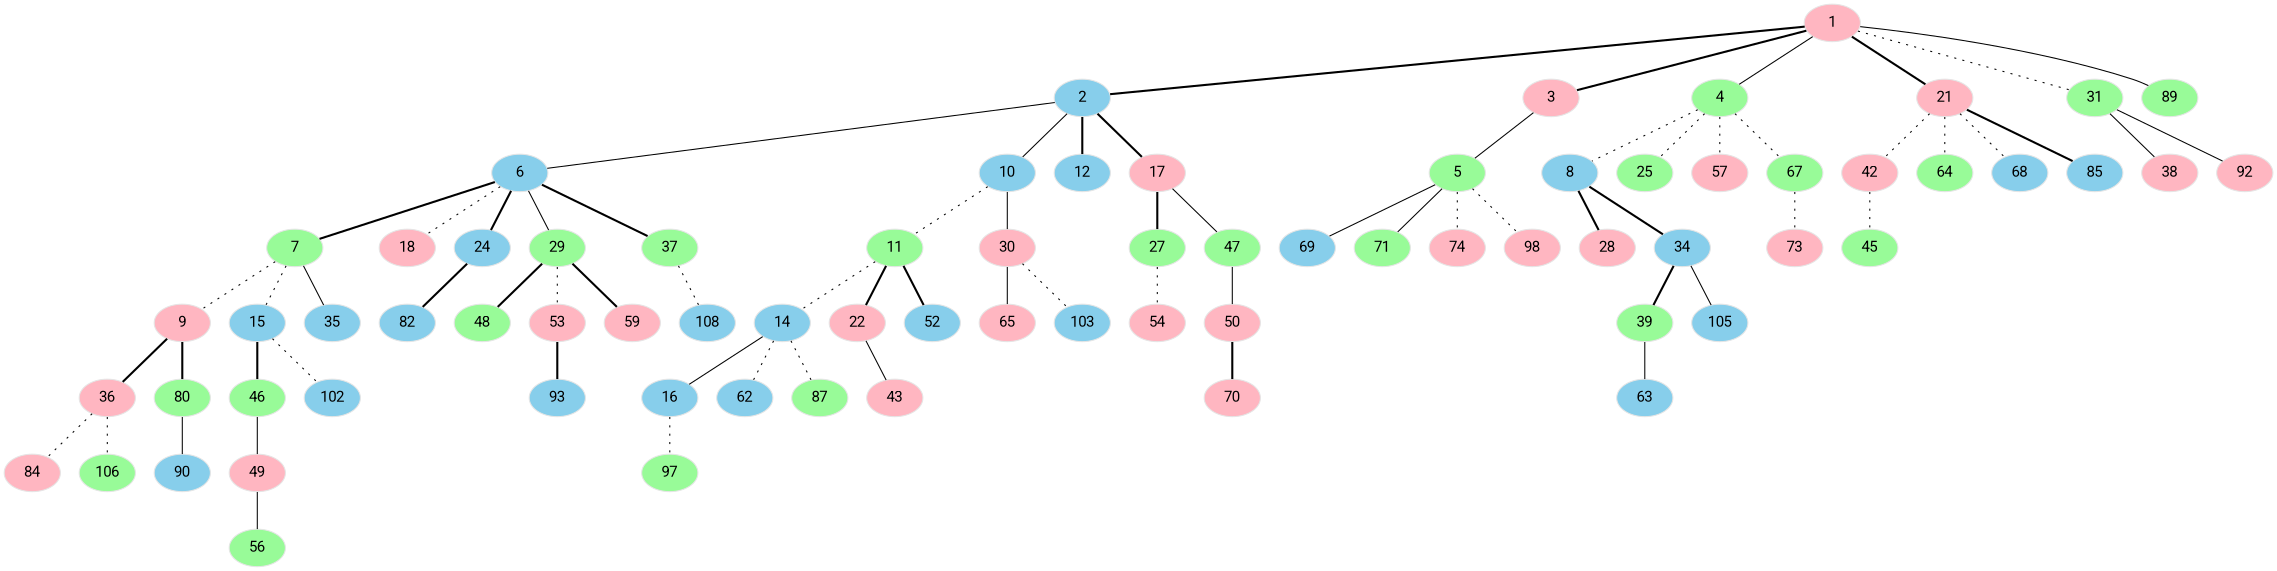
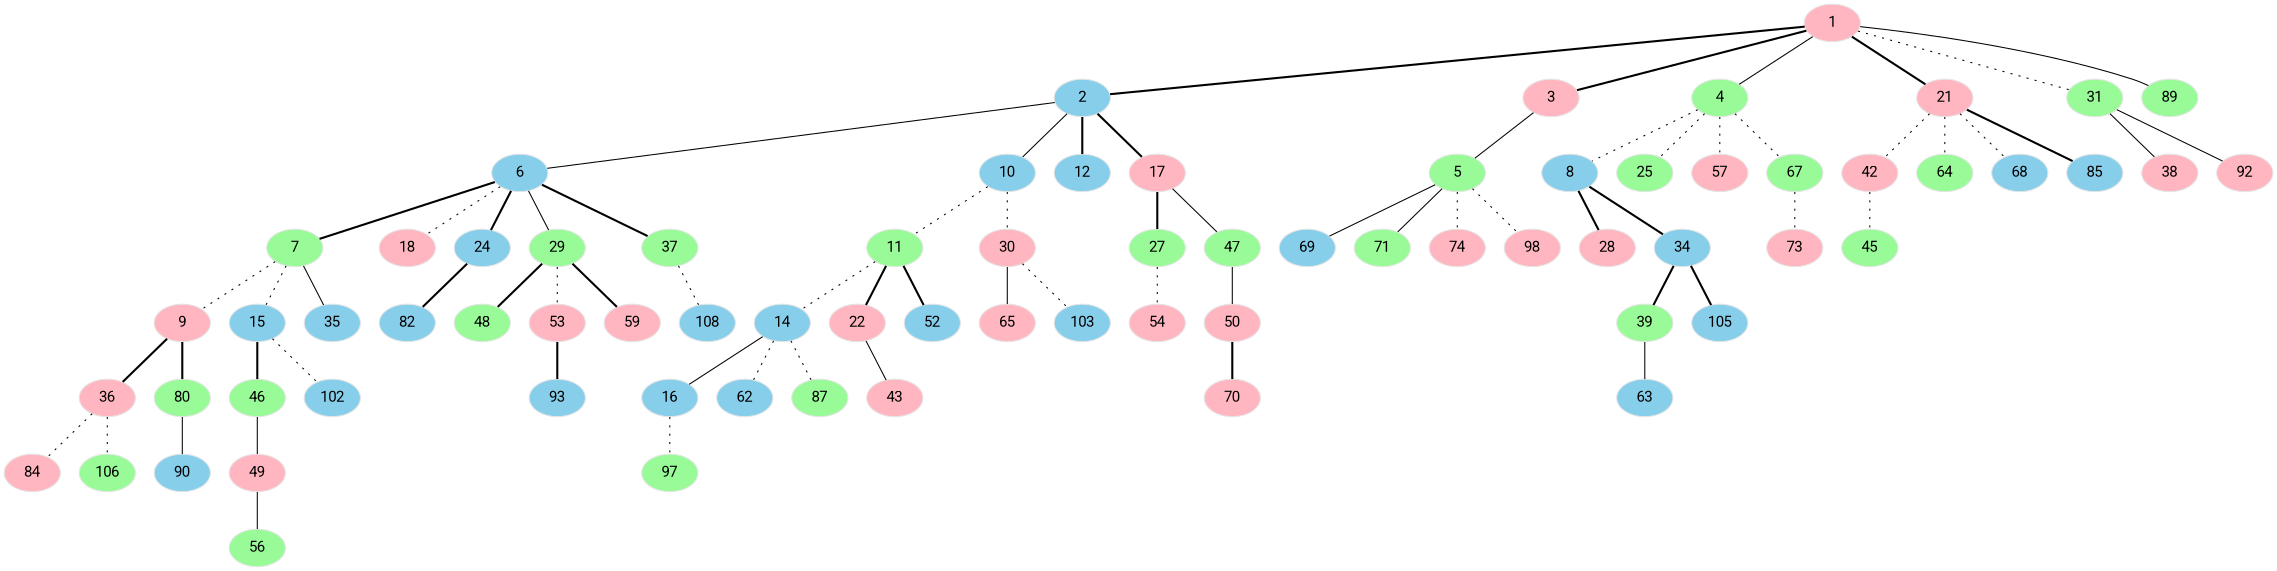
(1007, 211) -> (1007, 211)
(1701, 285) -> (1701, 285)
